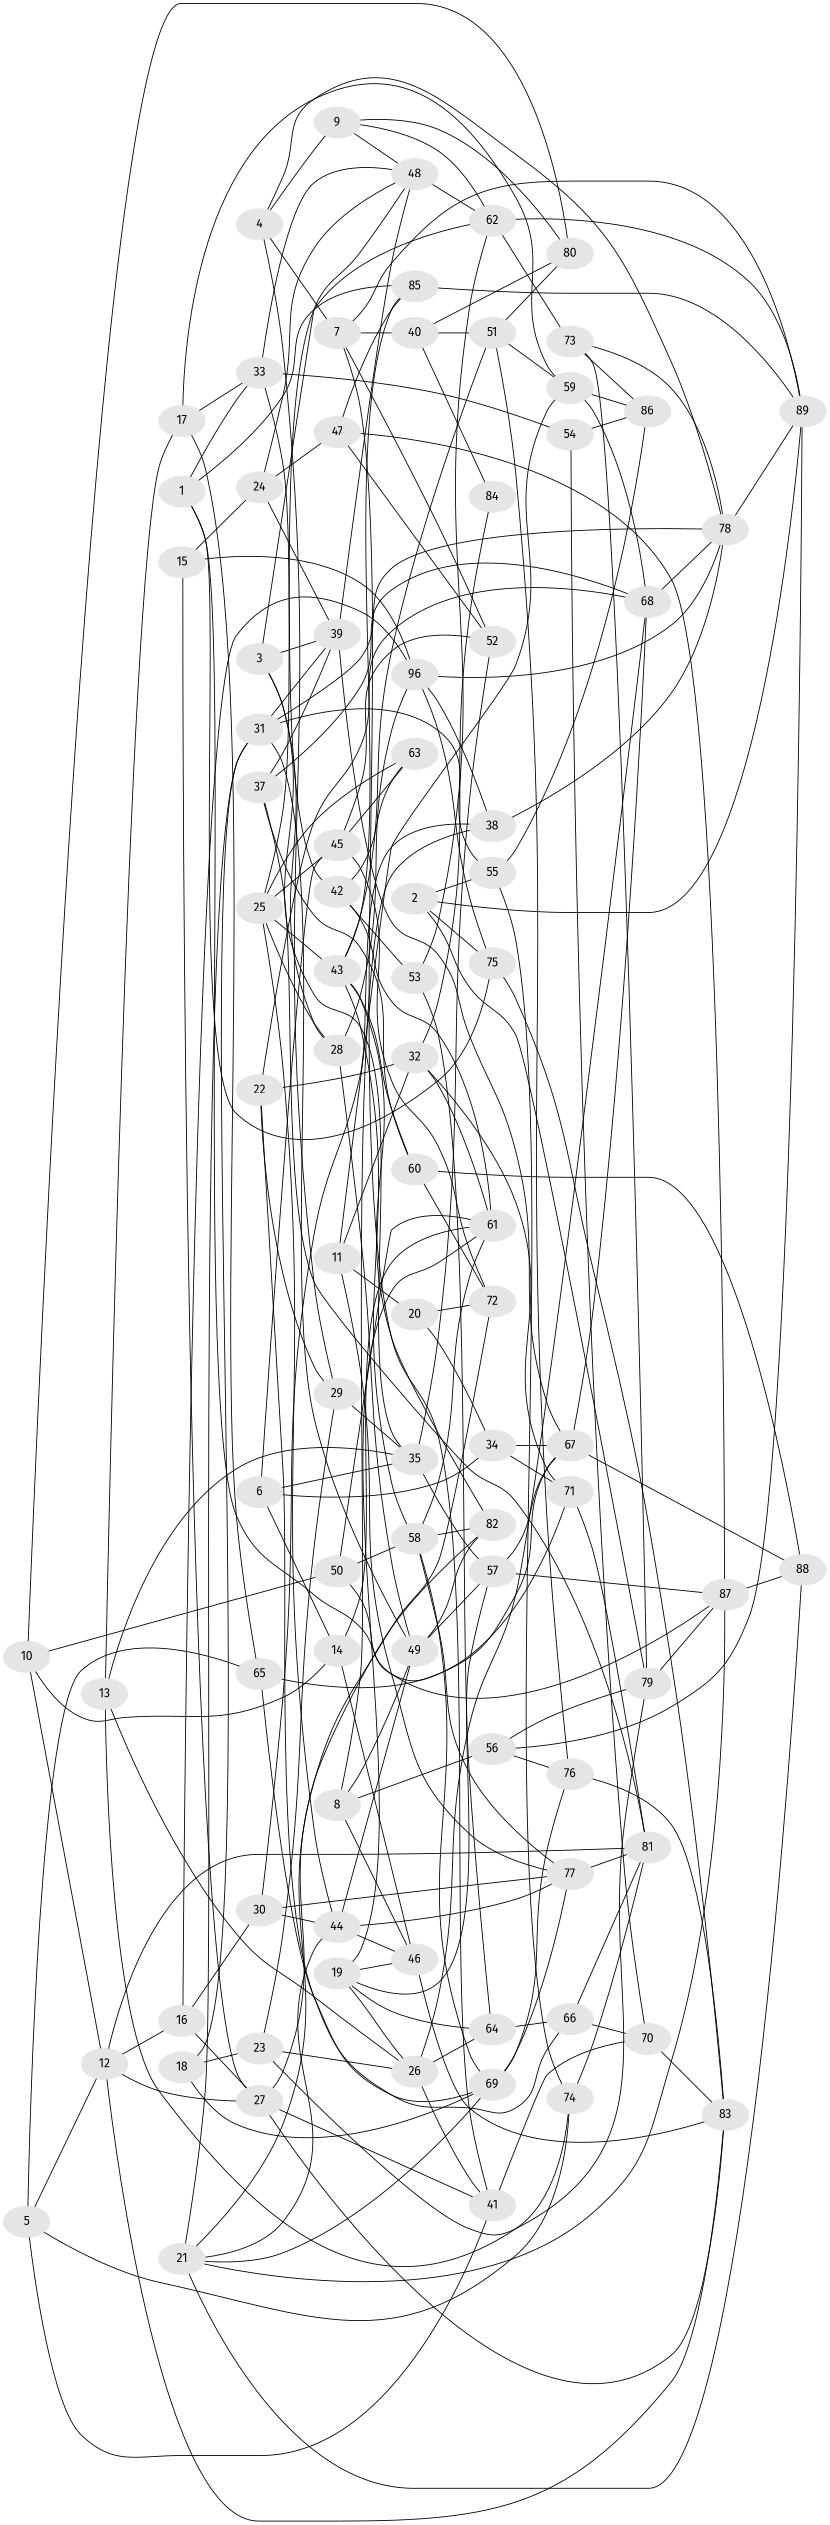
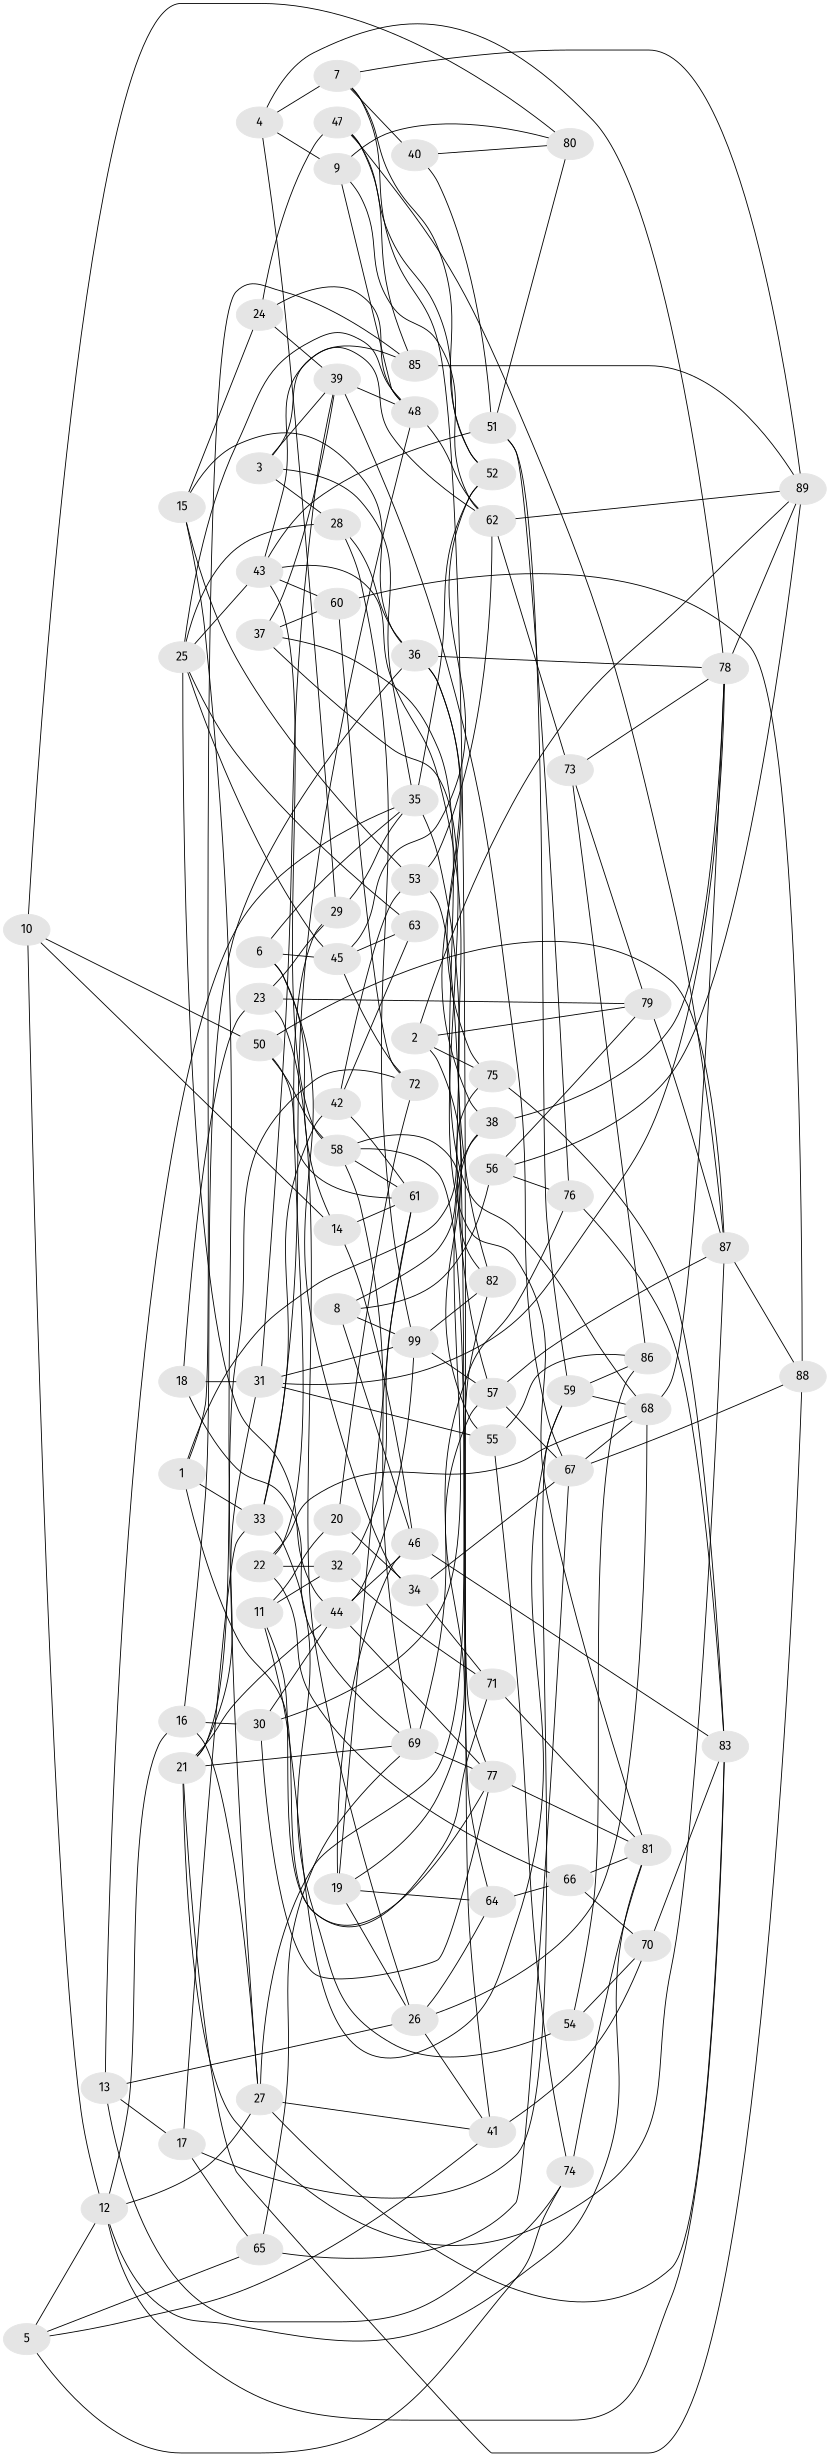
(492, 497) -> none
(415, 674) -> (415, 656)
none -> (269, 710)
(415, 1651) -> (415, 1342)
